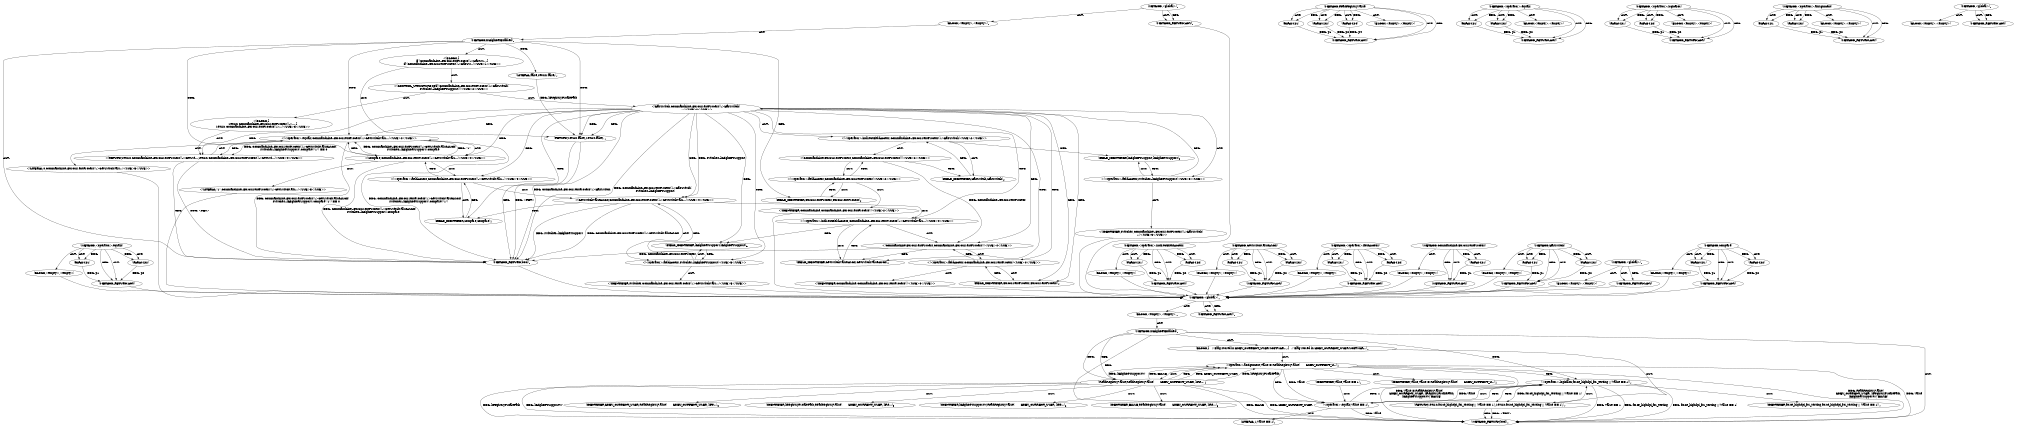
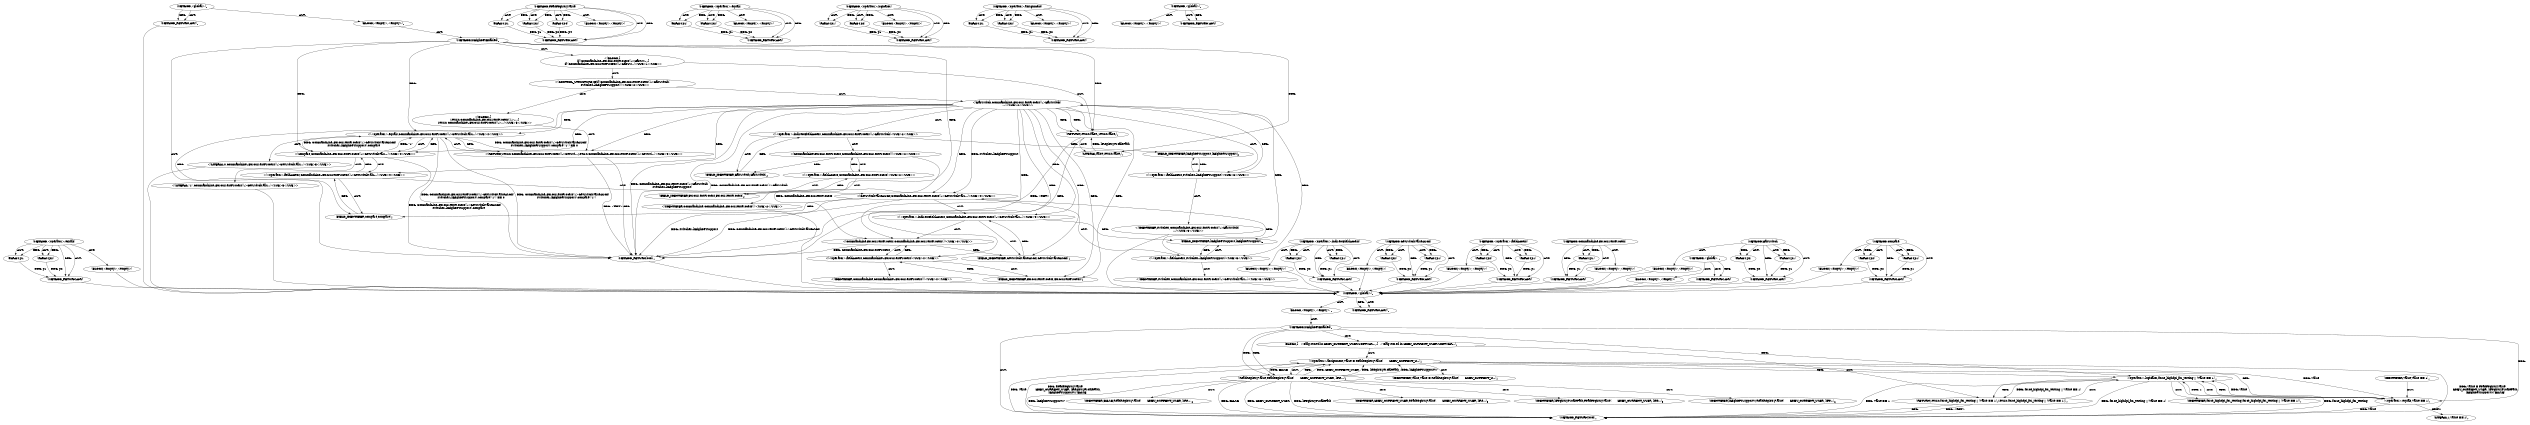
none -> (1080, 144)
(1311, 414) -> (2437, 410)
